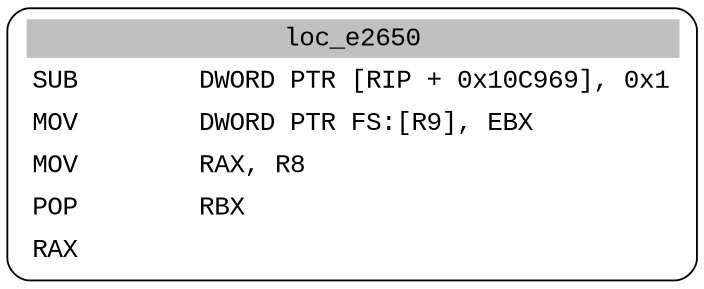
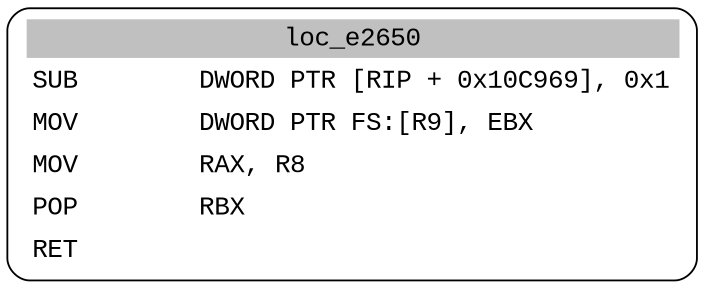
(116, 249) -> (116, 249)
